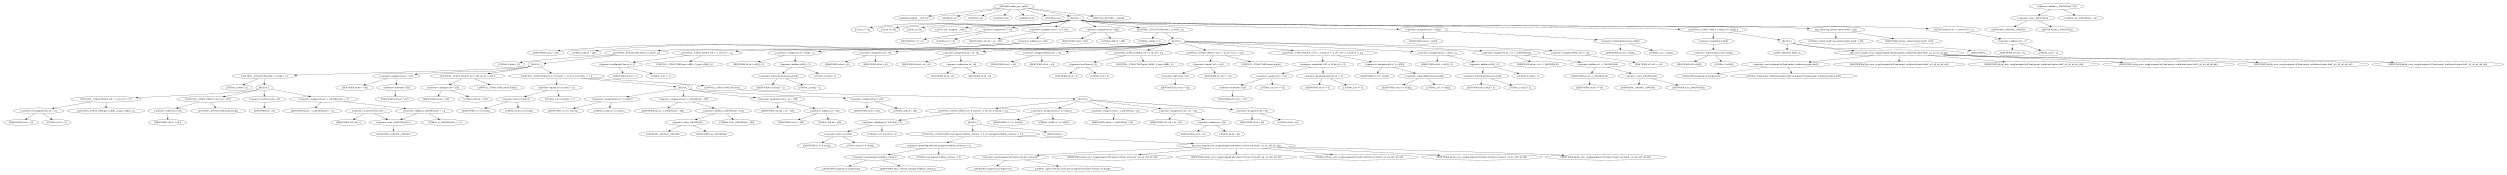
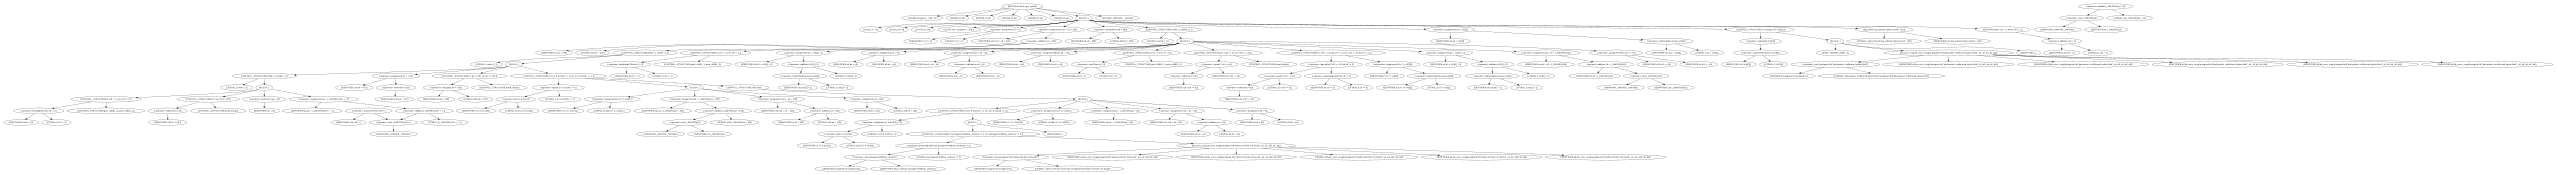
(1590, 81) -> (1658, 59)
